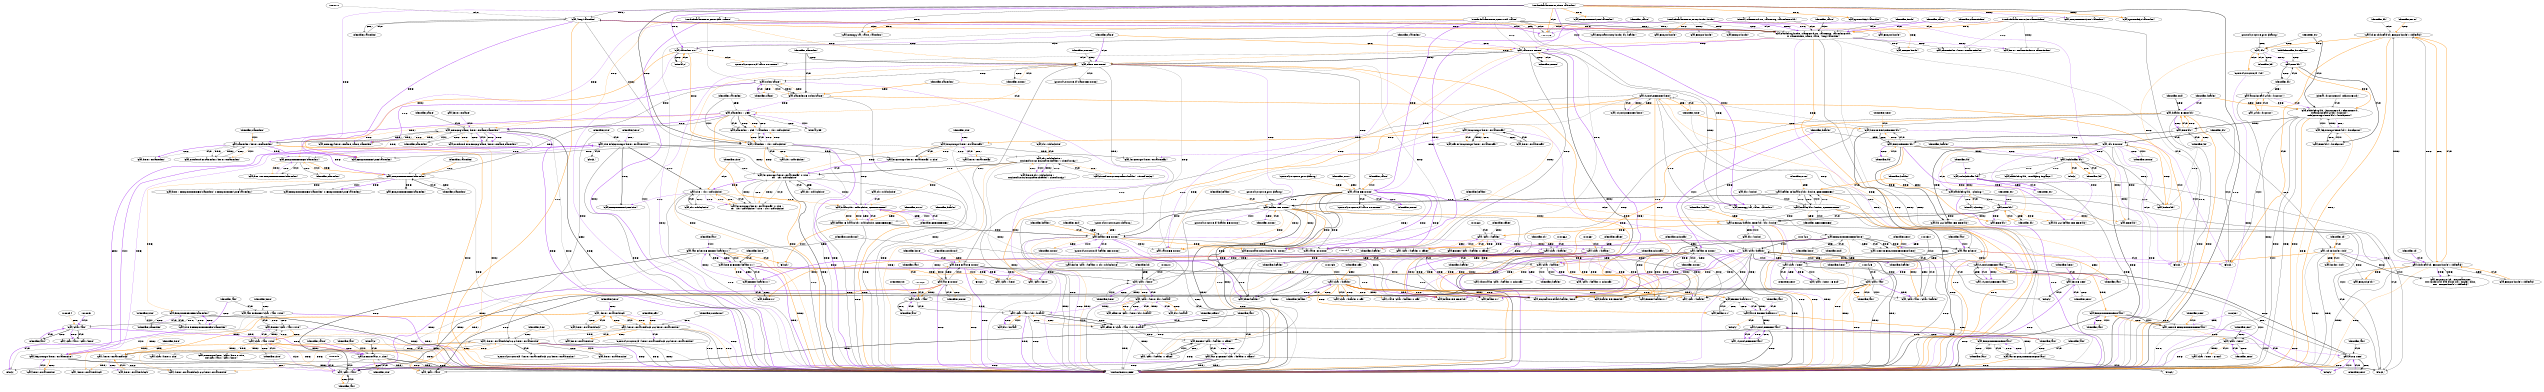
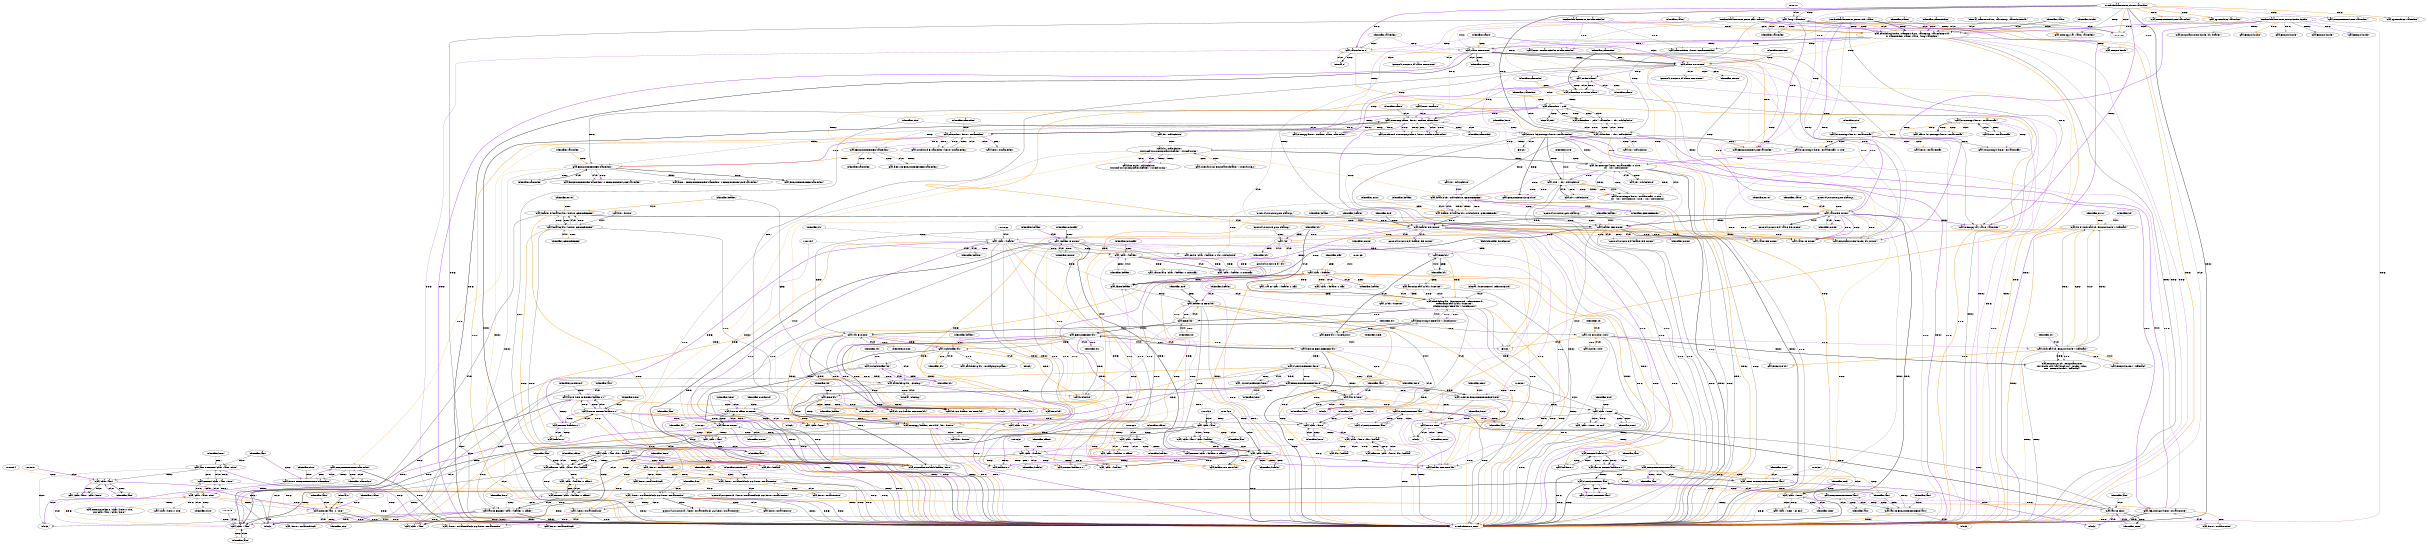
(1745, 29) -> none
(783, 119) -> (1577, 127)
(1689, 149) -> (1160, 295)
(964, 265) -> (740, 411)
(1659, 284) -> (765, 360)
